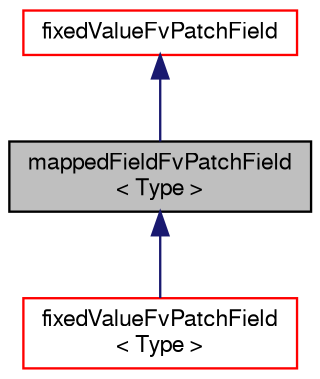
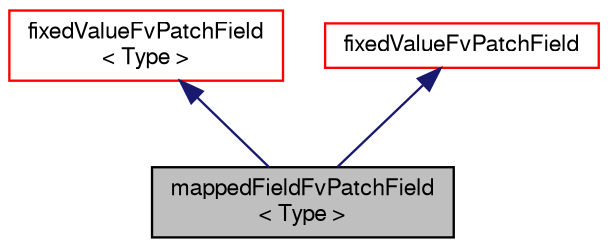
(160, 267) -> (233, 132)
